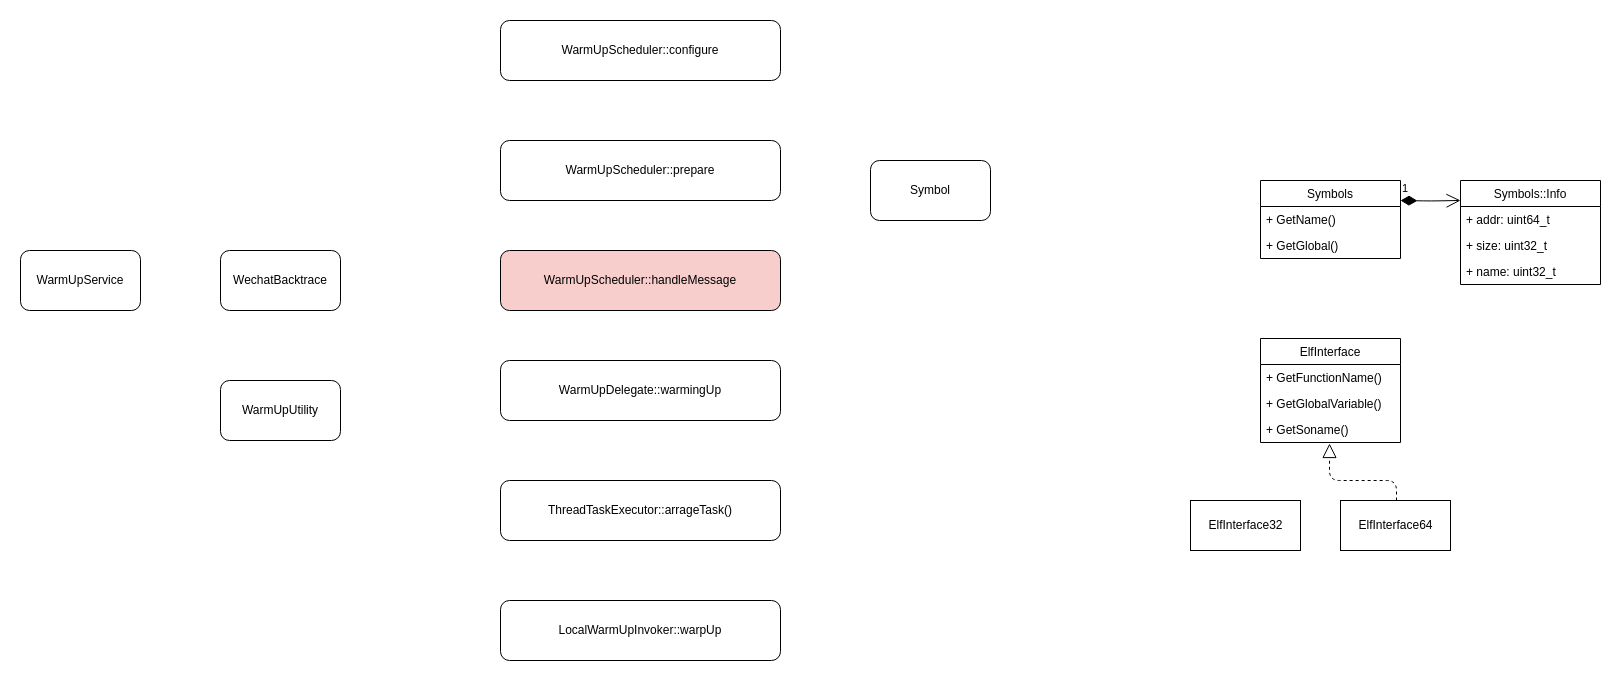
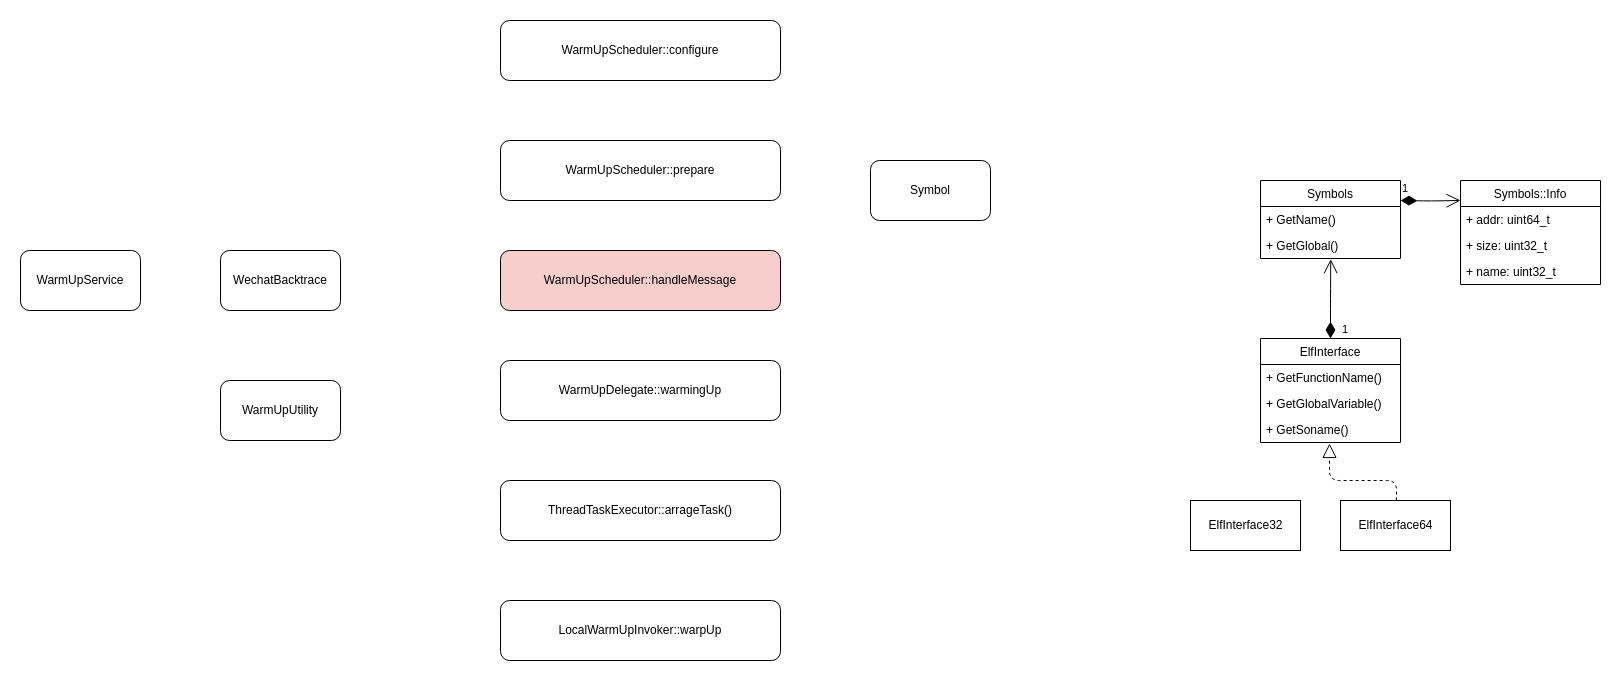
none -> (1331, 293)
